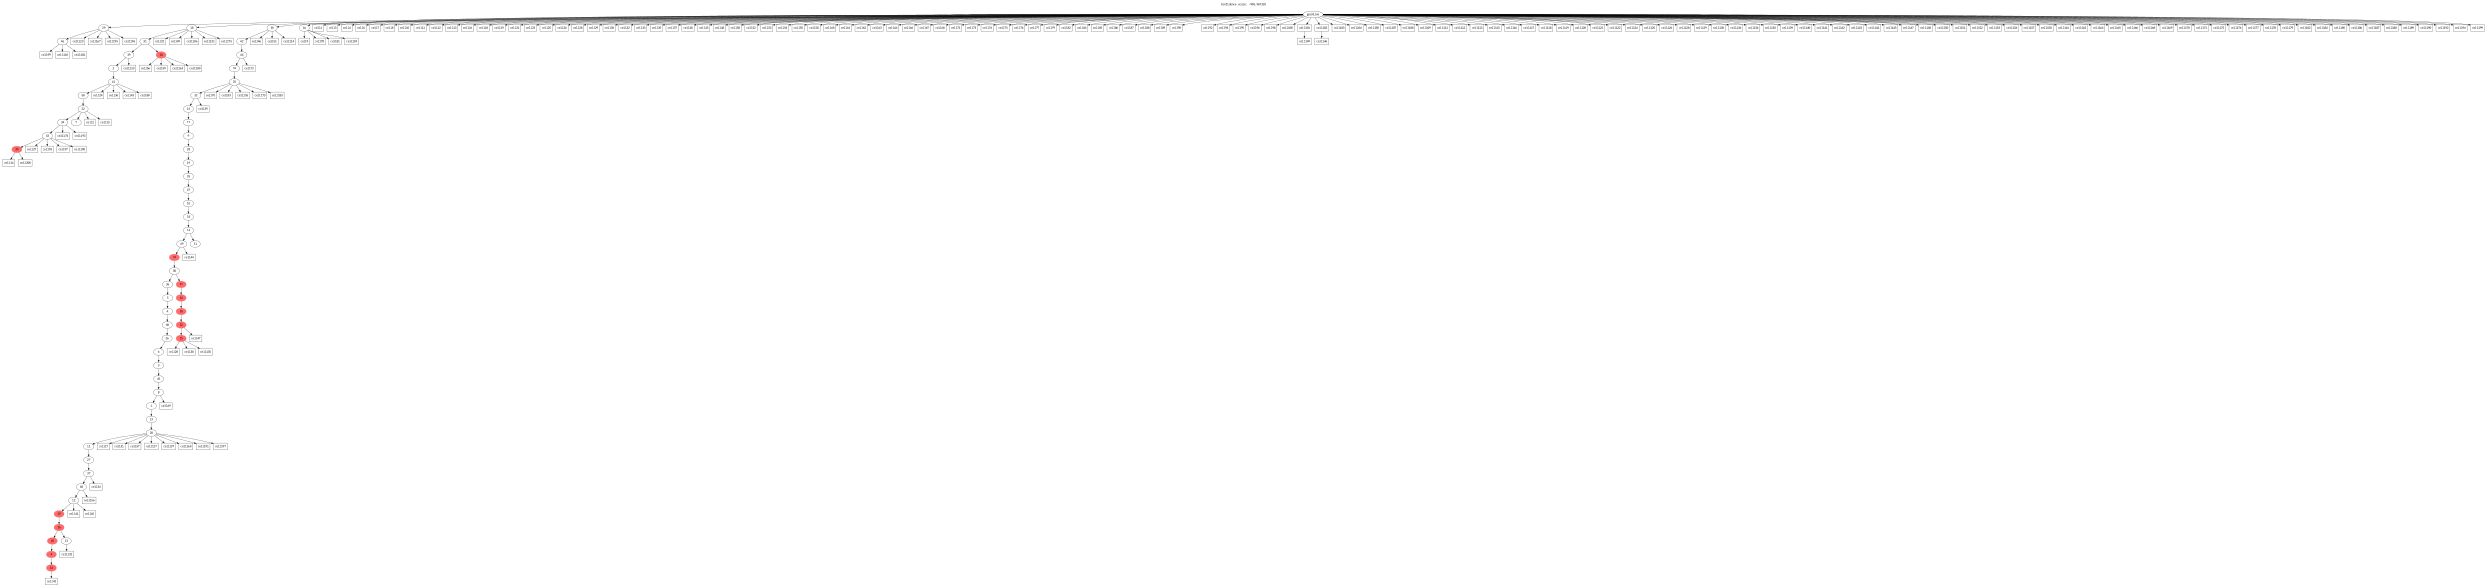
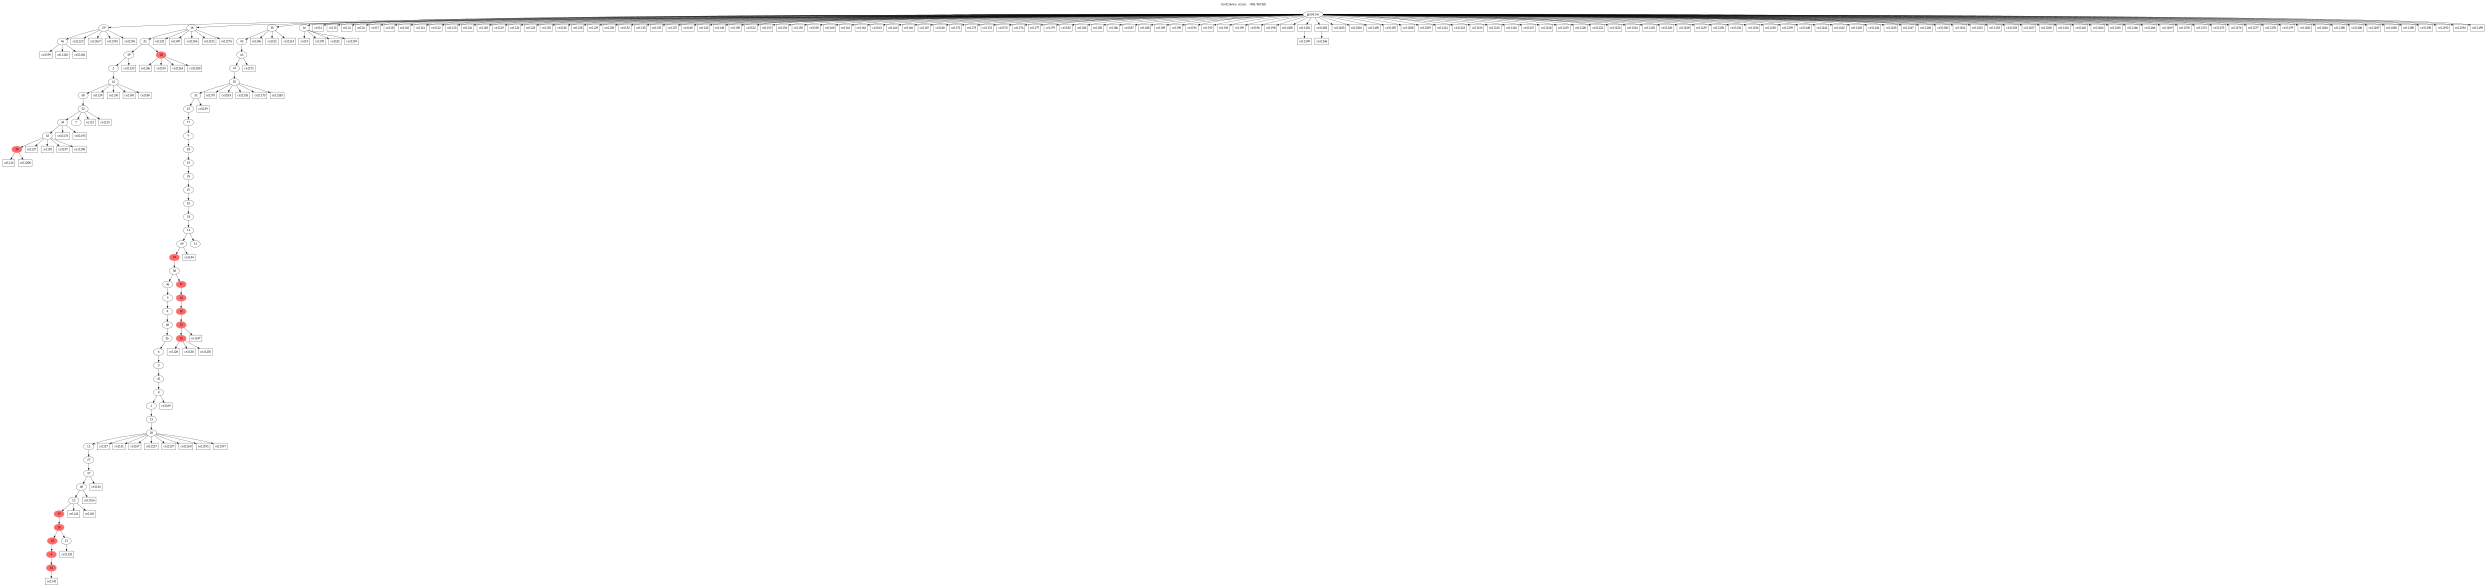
none -> (1192, 28)
